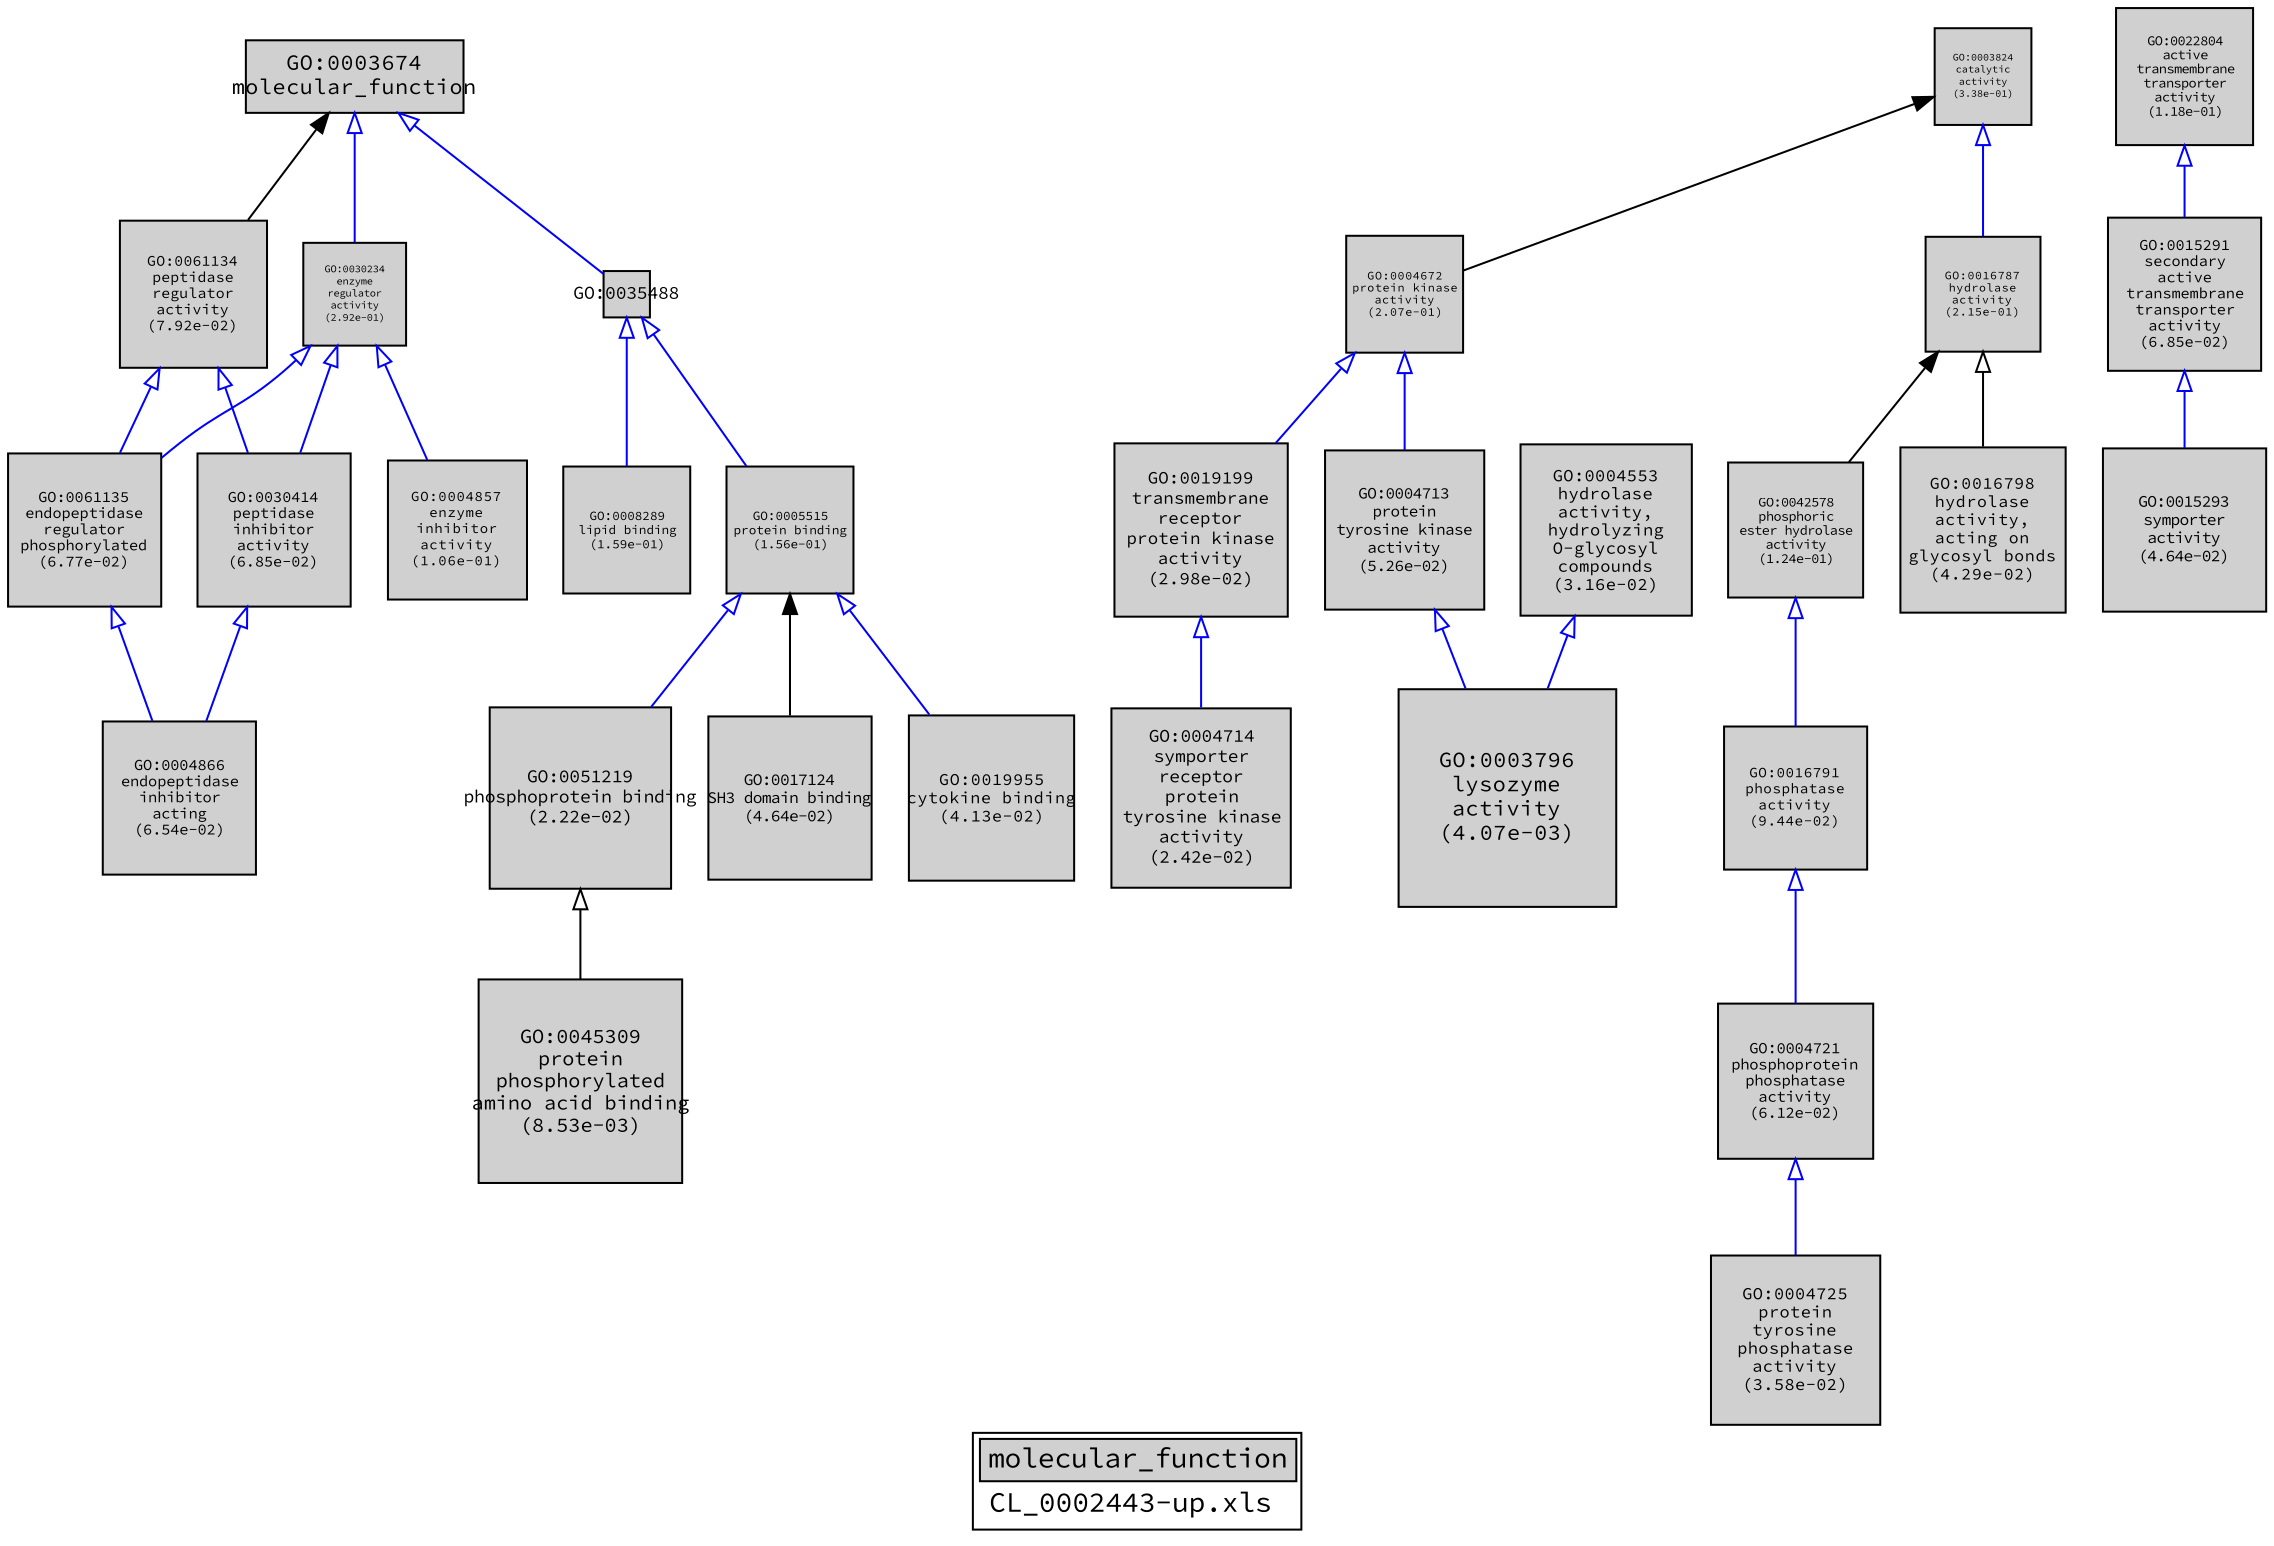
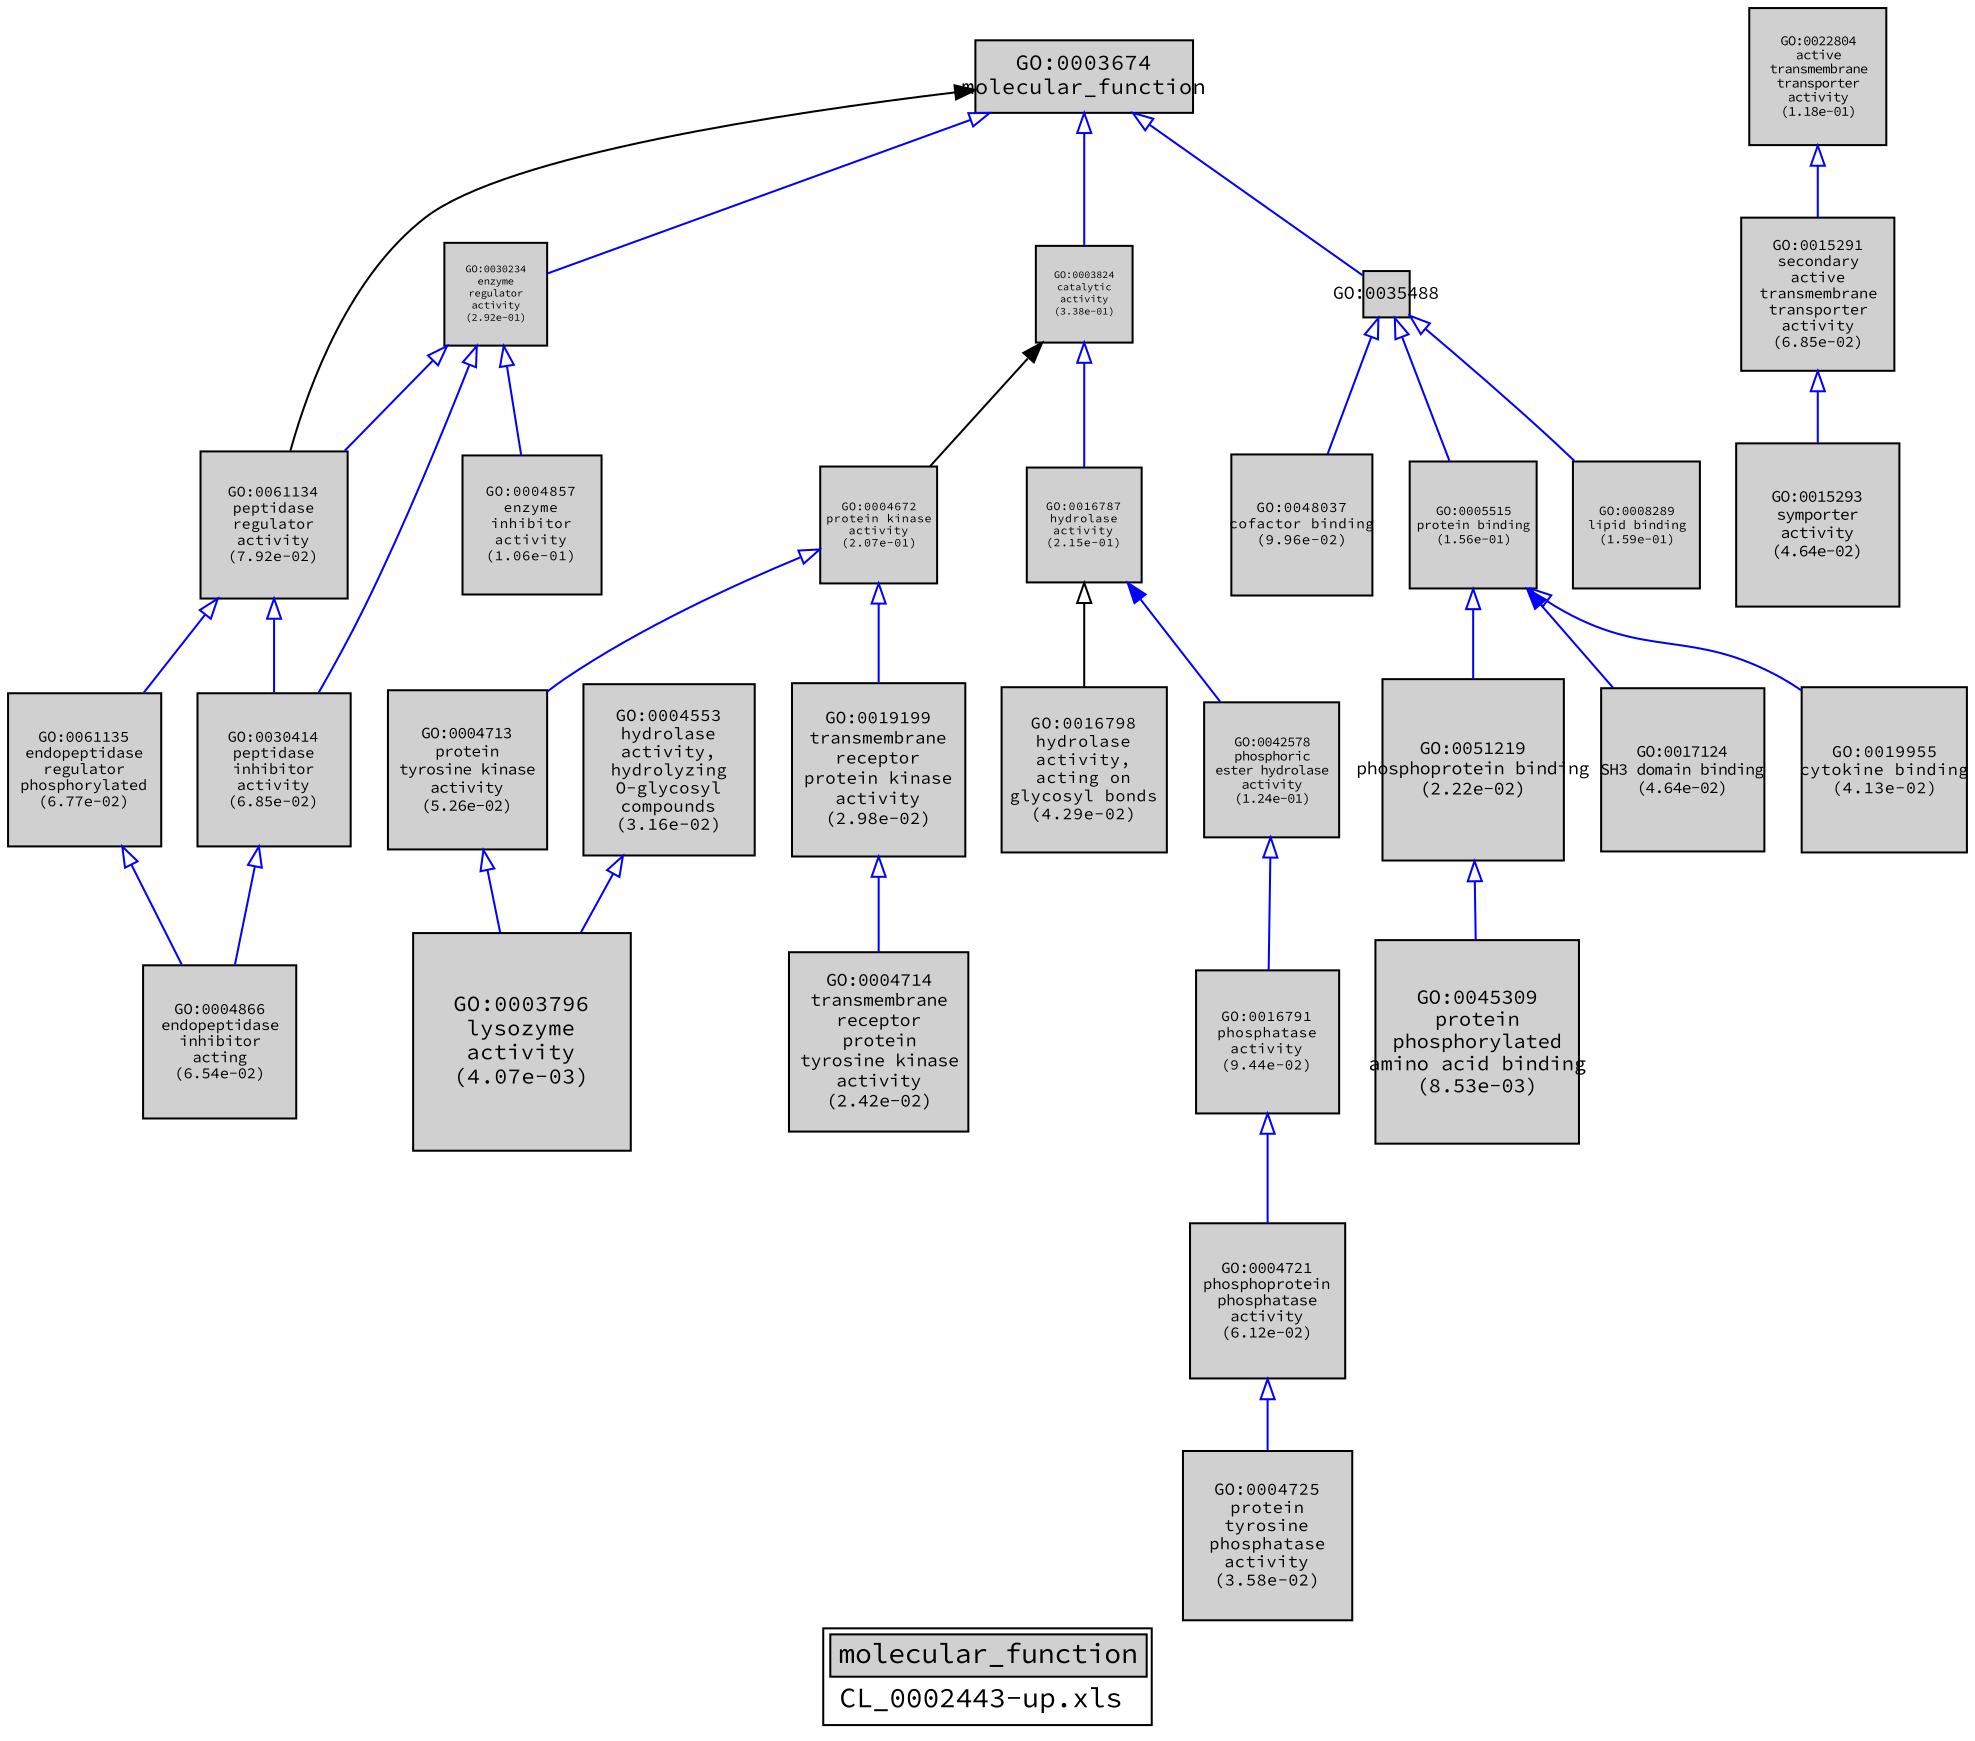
none -> (1084, 190)
(1887, 415) -> (1180, 651)
(218, 416) -> (388, 406)
none -> (1302, 525)
(790, 665) -> (1577, 646)
(1202, 757) -> (880, 1000)
(580, 945) -> (1475, 911)
